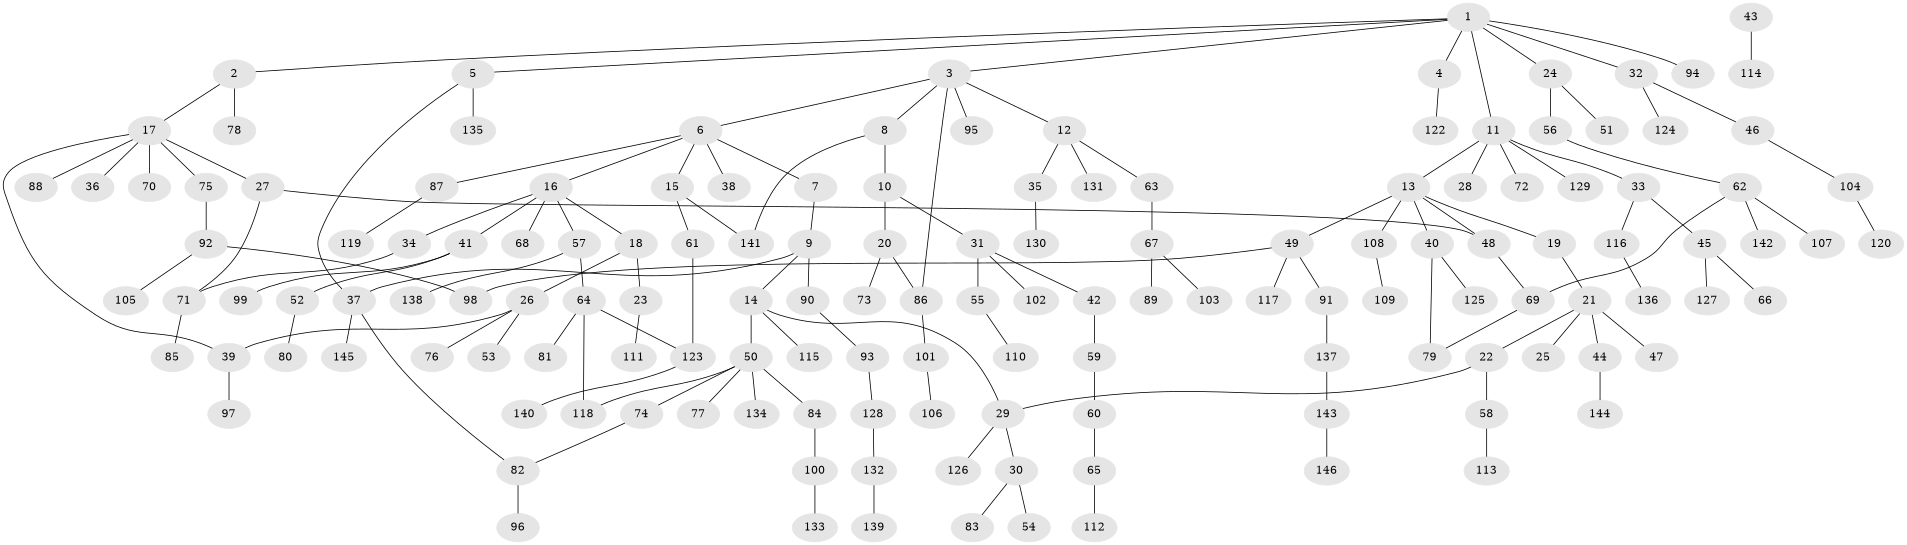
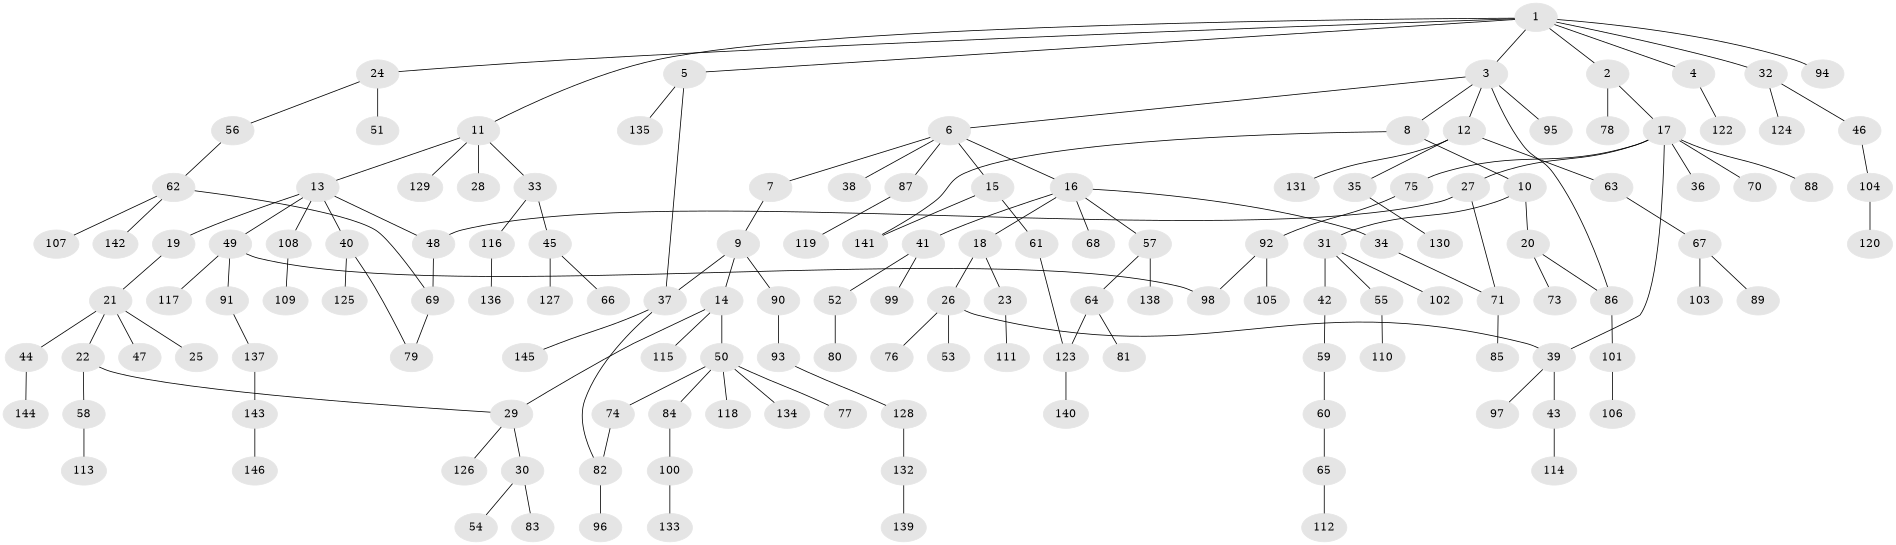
(1522, 187) -> none
(584, 358) -> none
none -> (1554, 386)
